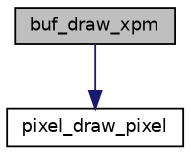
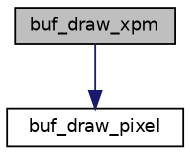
(95, 128) -> (95, 128)
